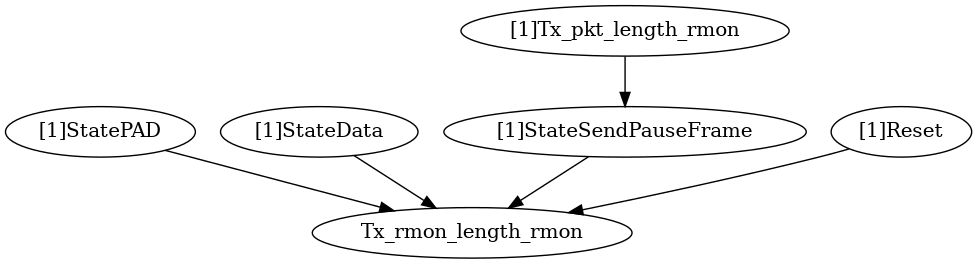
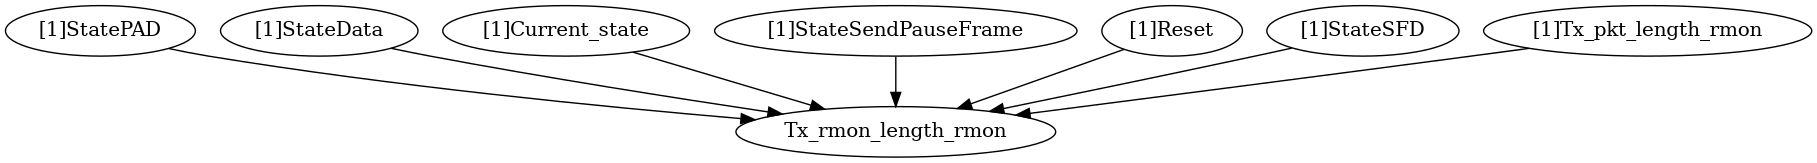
none -> (566, 31)
none -> (1363, 31)
(625, 74) -> (1279, 81)
